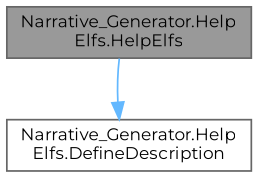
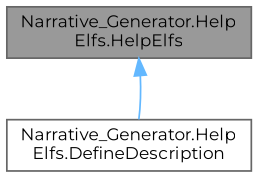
(118, 80) -> (140, 97)
